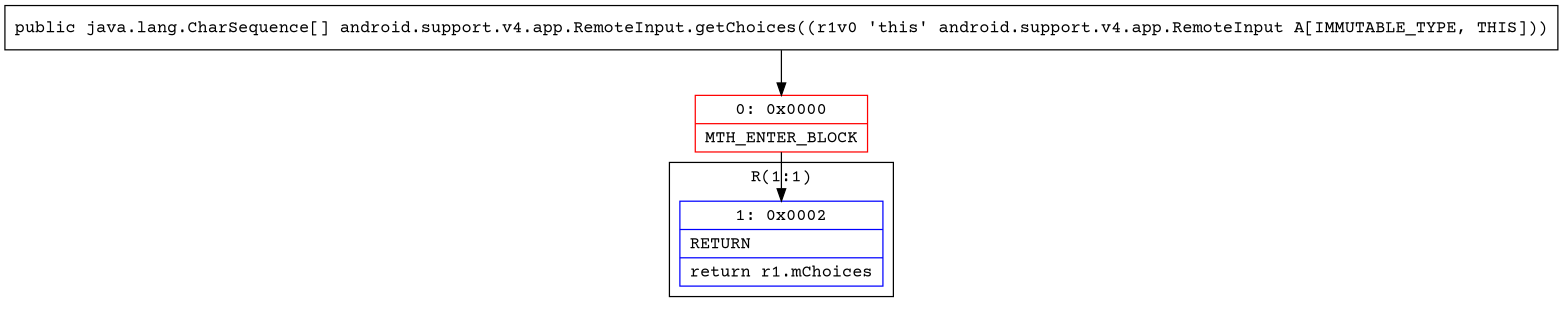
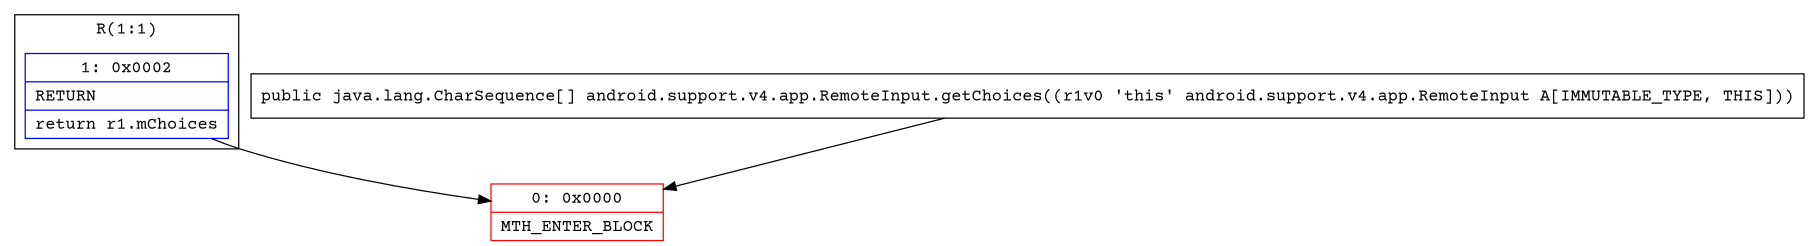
(781, 170) -> (343, 176)
